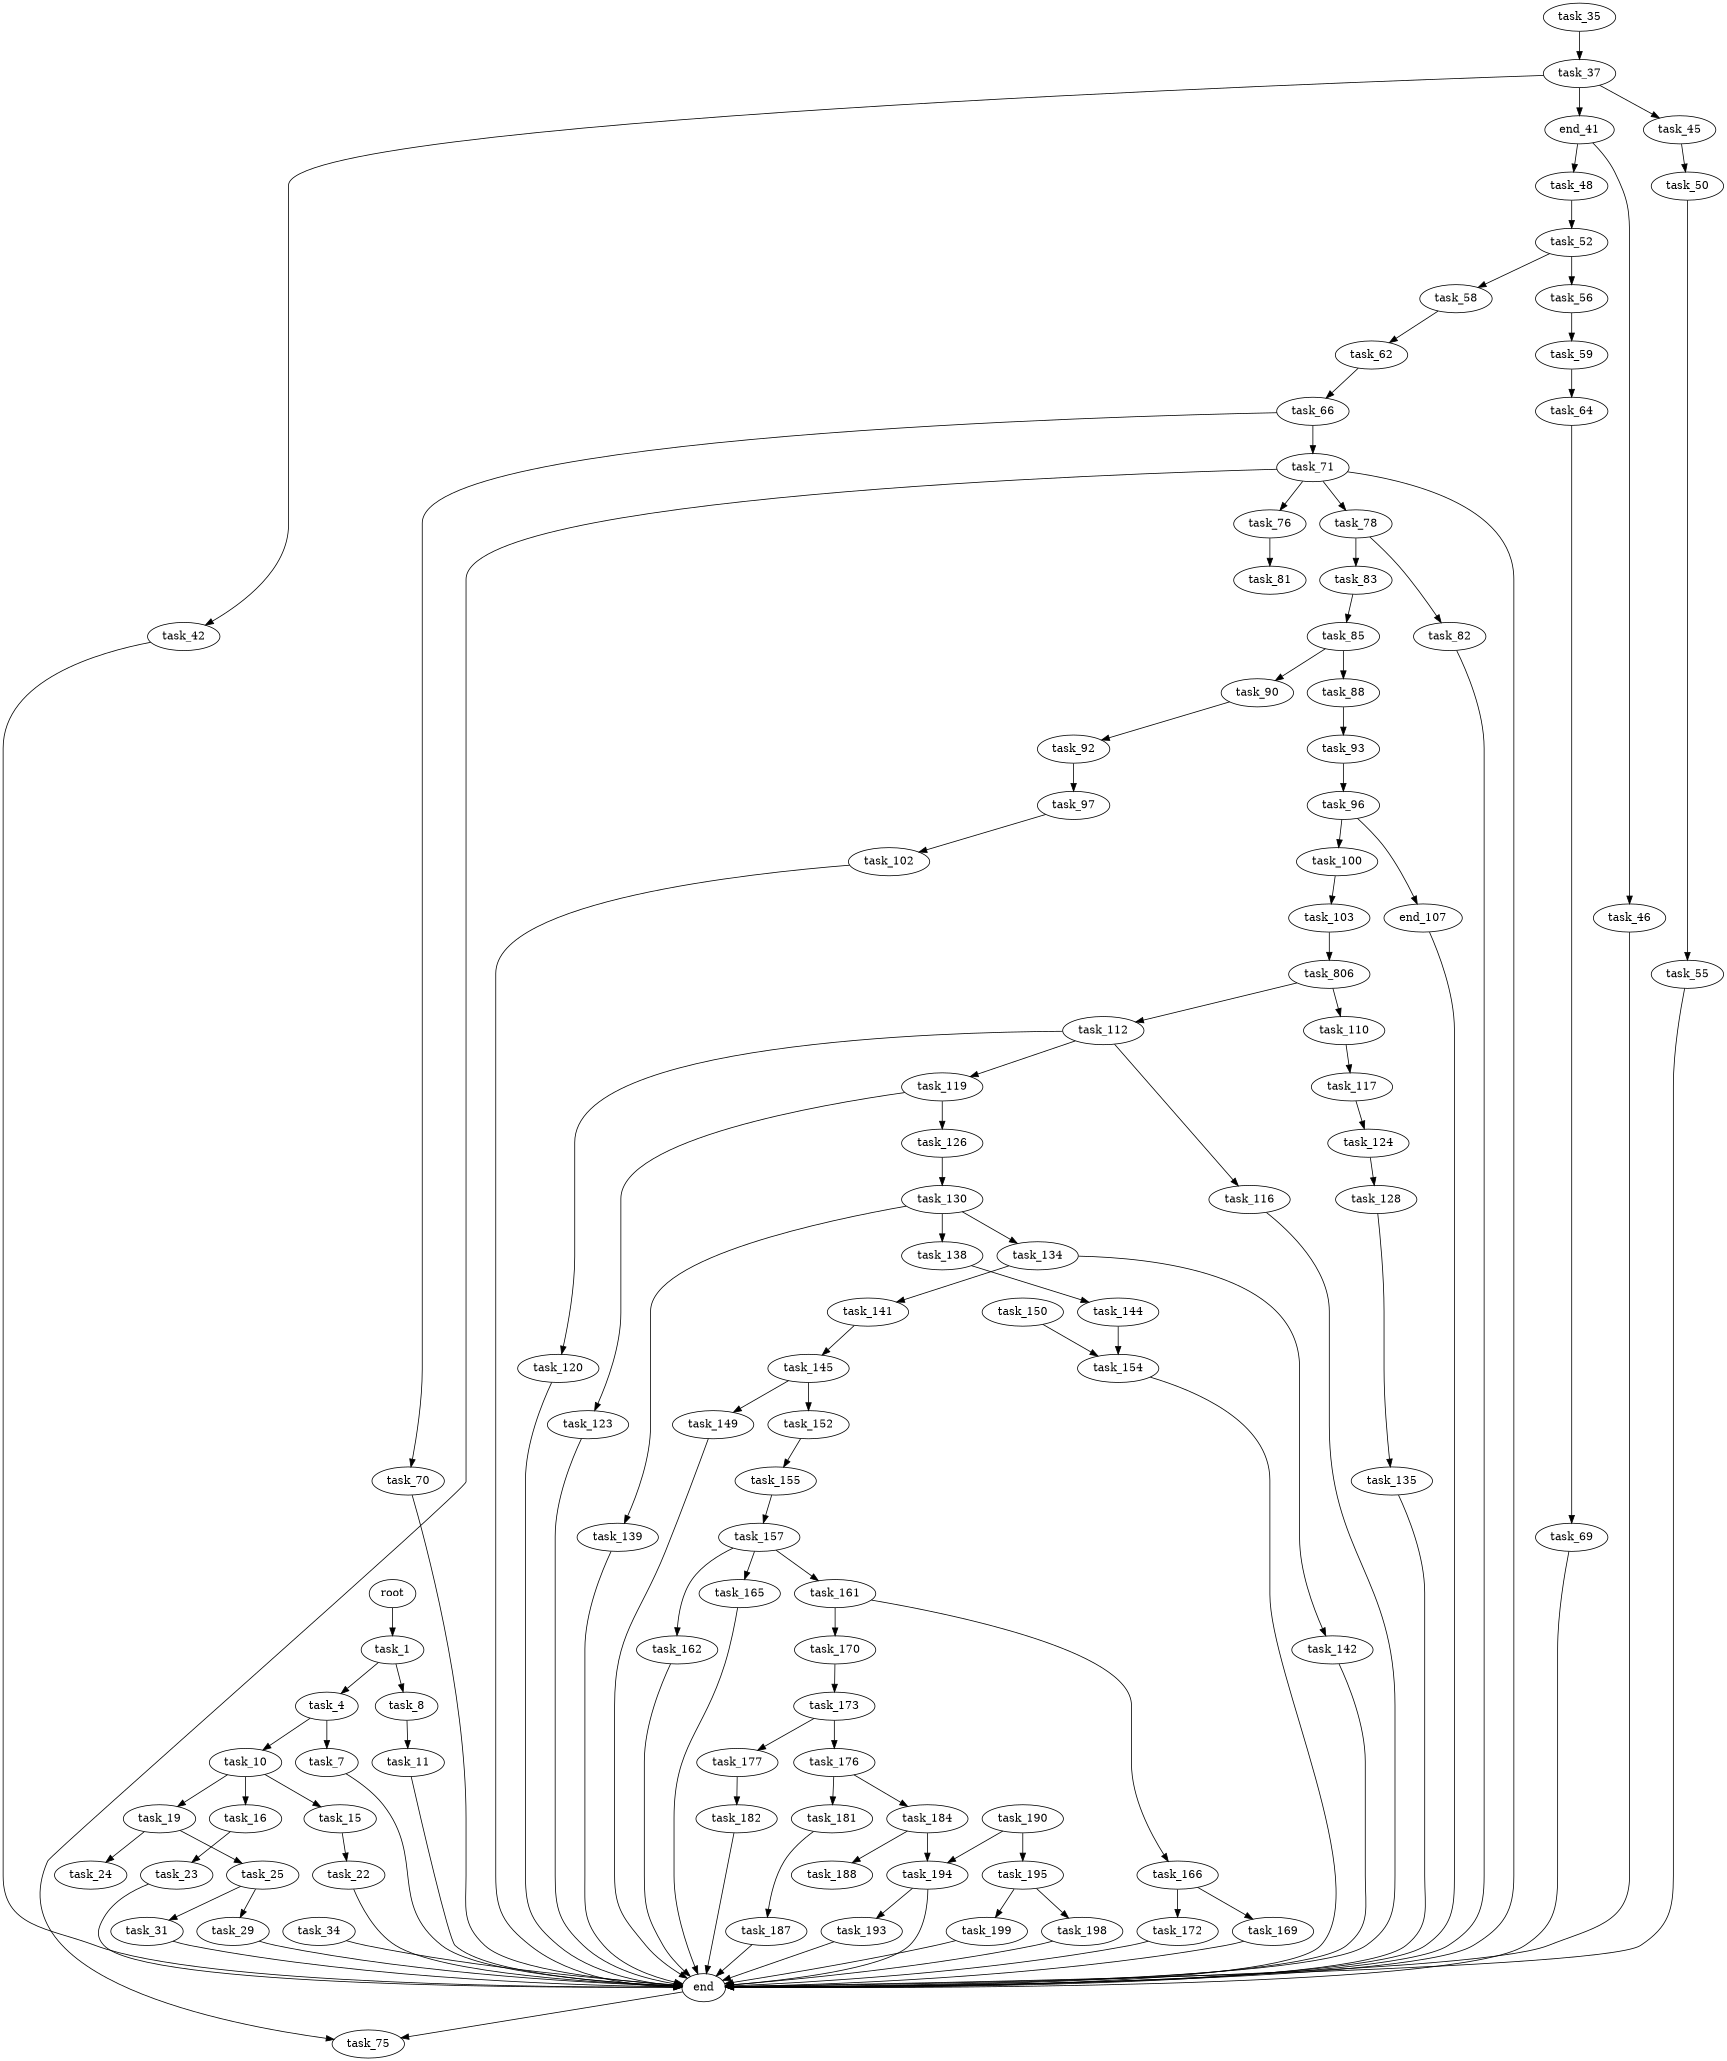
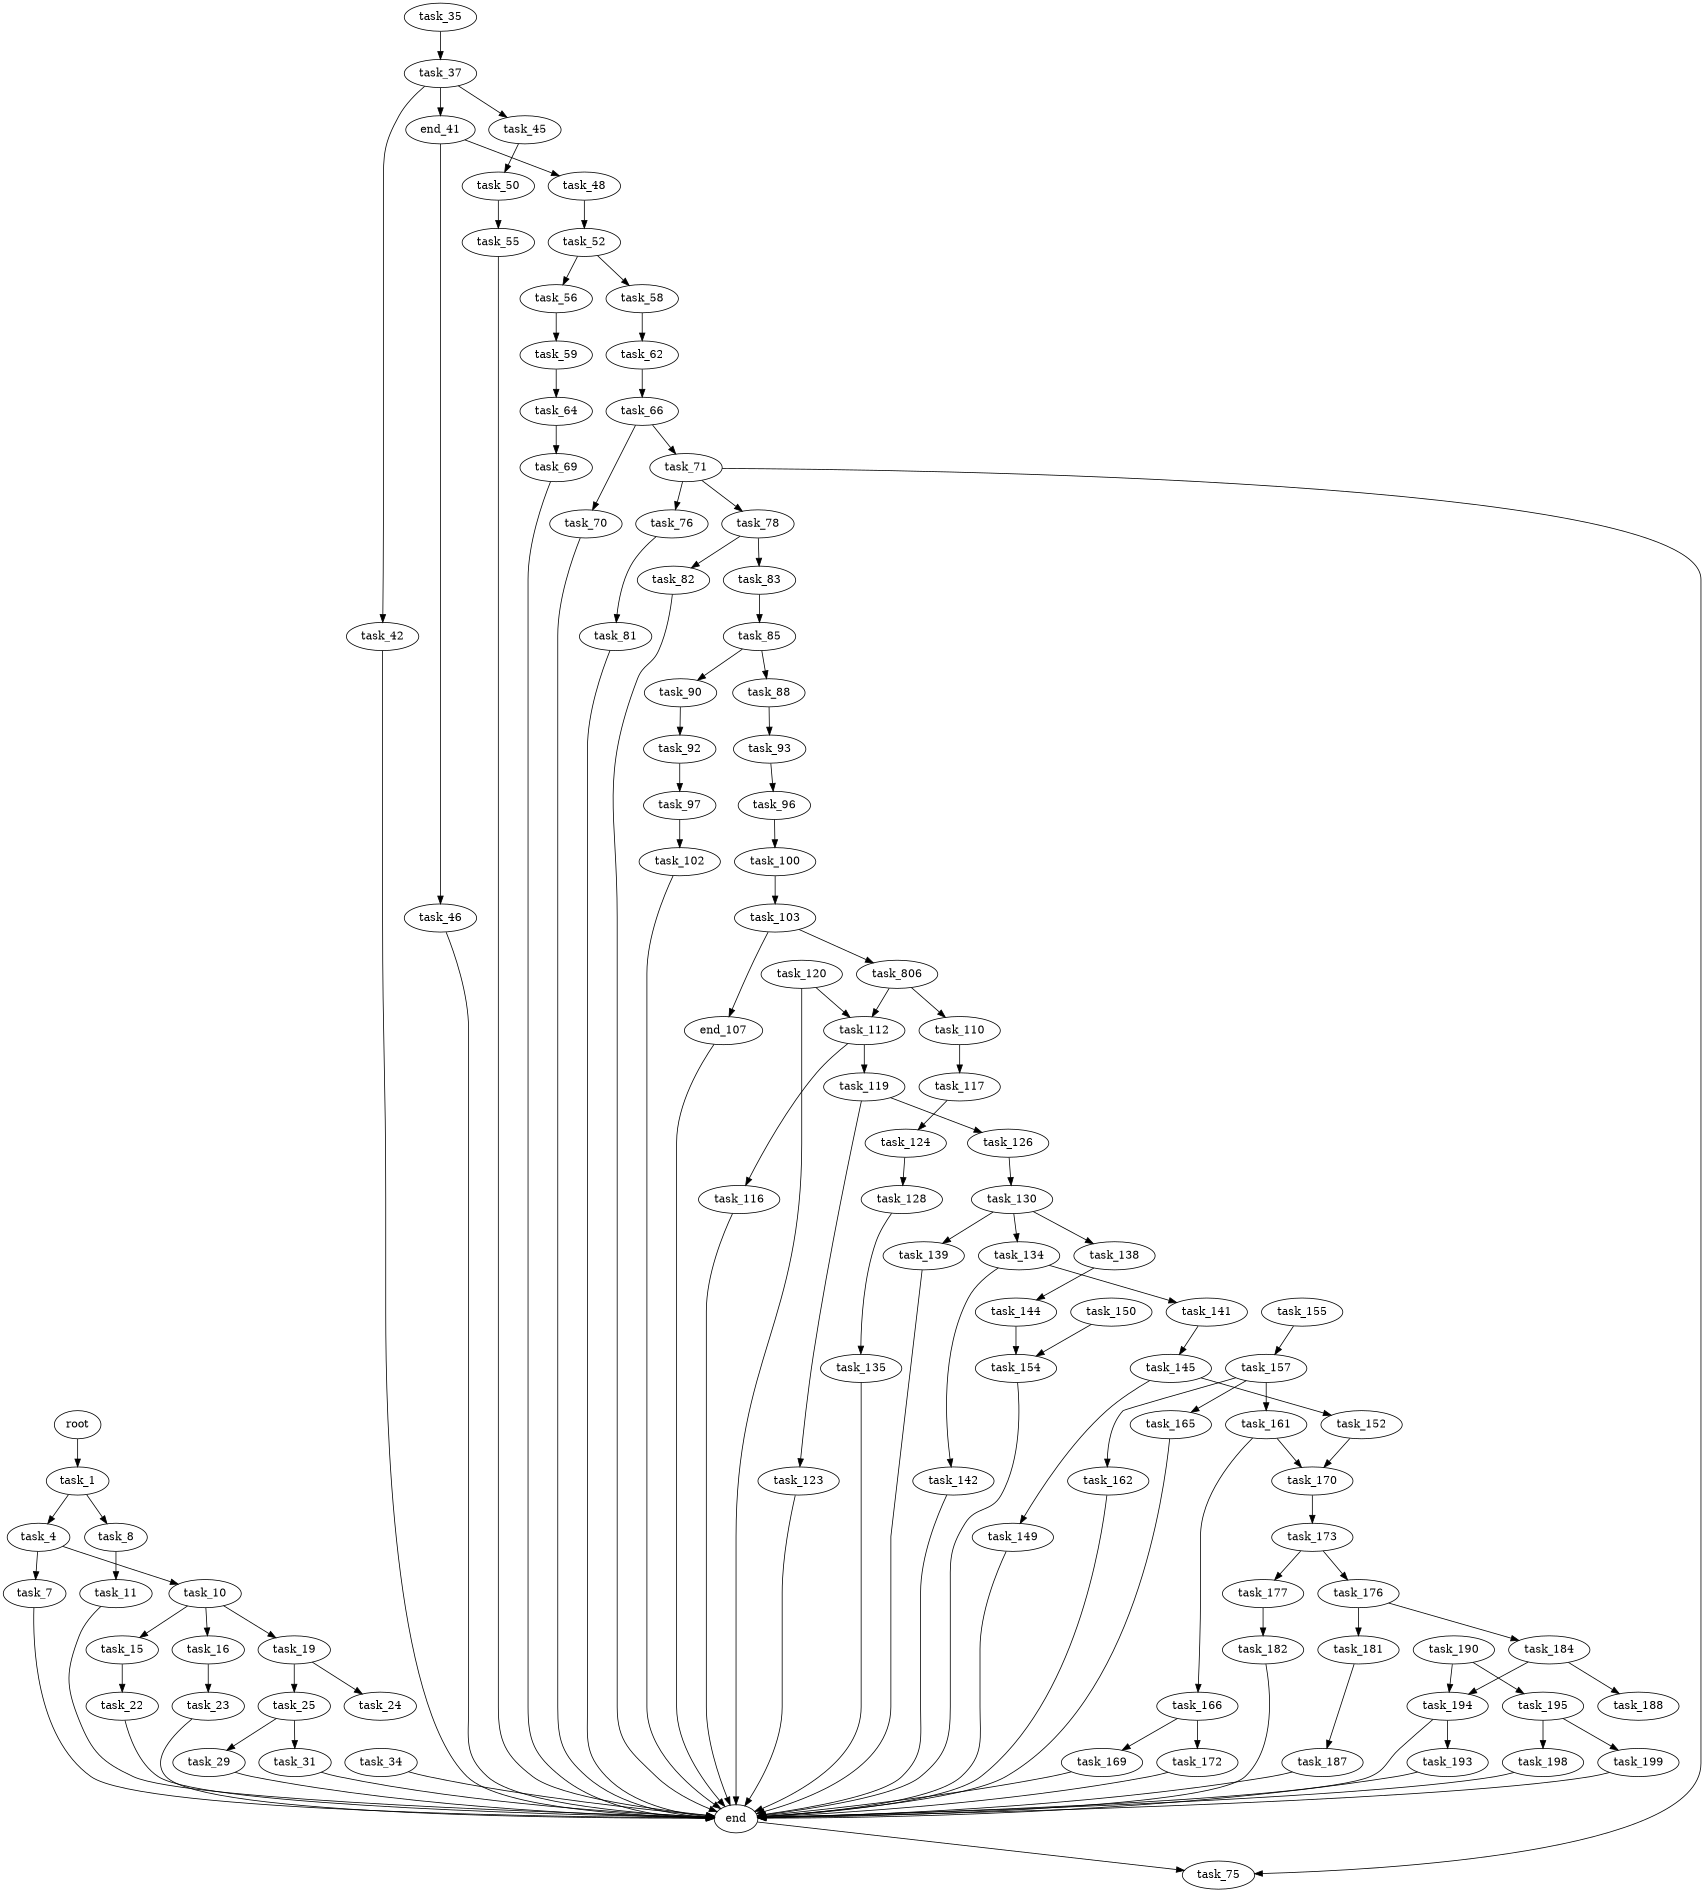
(1390, 855) -> (749, 970)
(702, 1063) -> (830, 1000)
(794, 1450) -> (1340, 1450)
(1514, 1534) -> (587, 1270)
